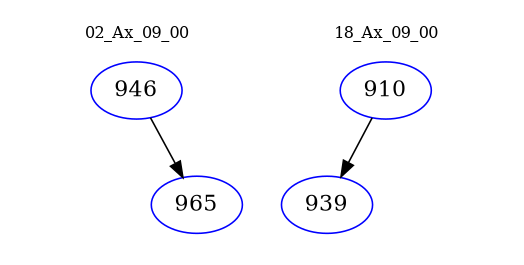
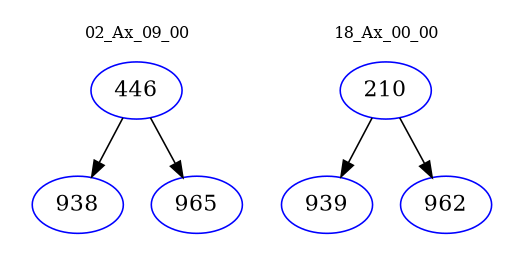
(387, 34) -> (387, 34)
(137, 90) -> (137, 90)
(386, 90) -> (386, 90)
none -> (78, 205)
none -> (446, 205)
